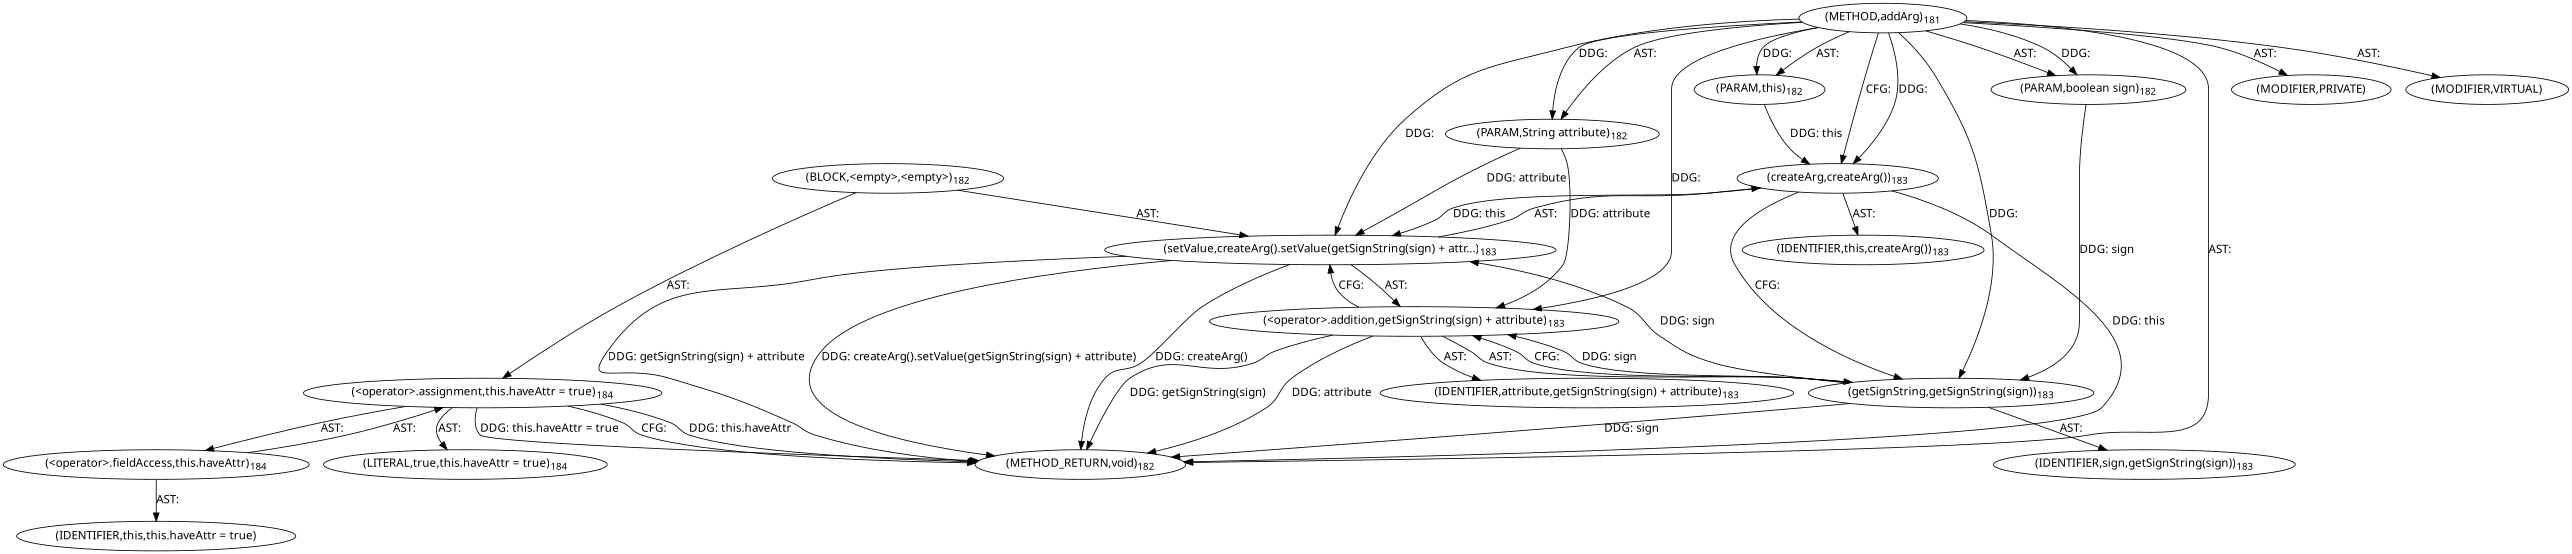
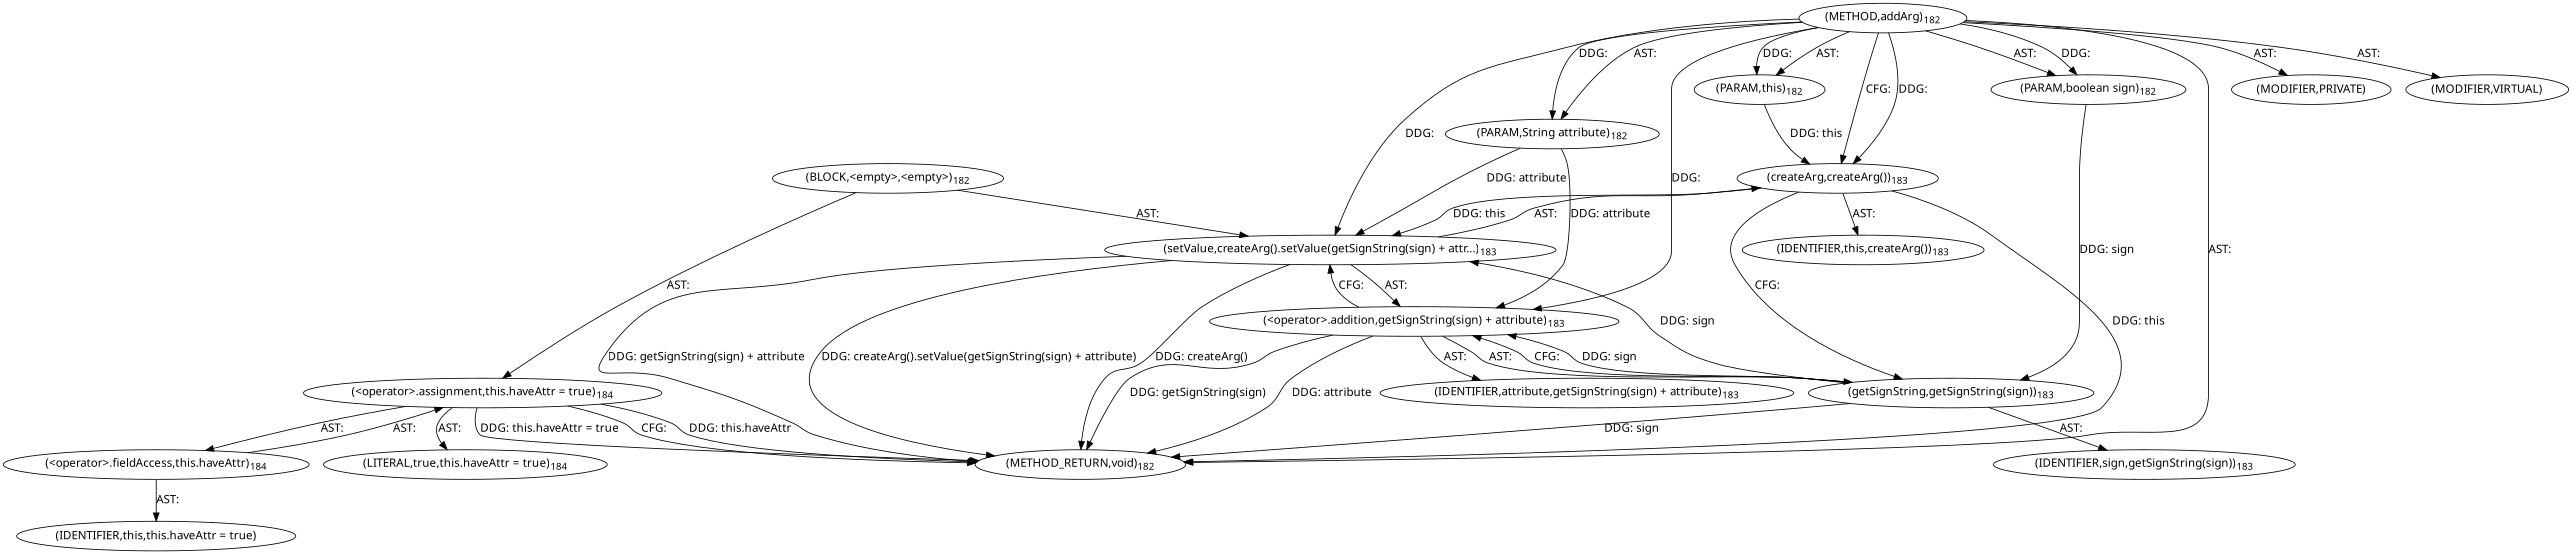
(1932, 17) -> (1932, 17)
(1984, 193) -> none
